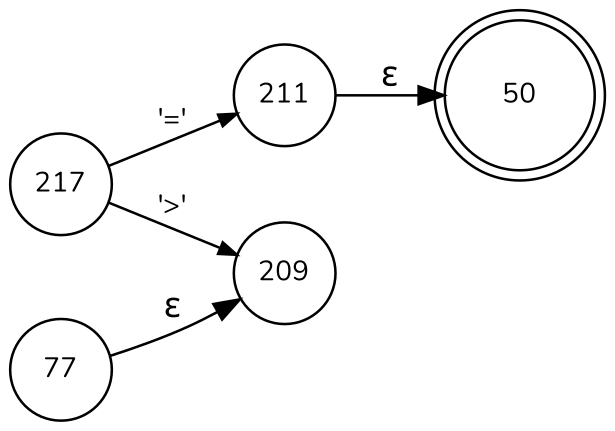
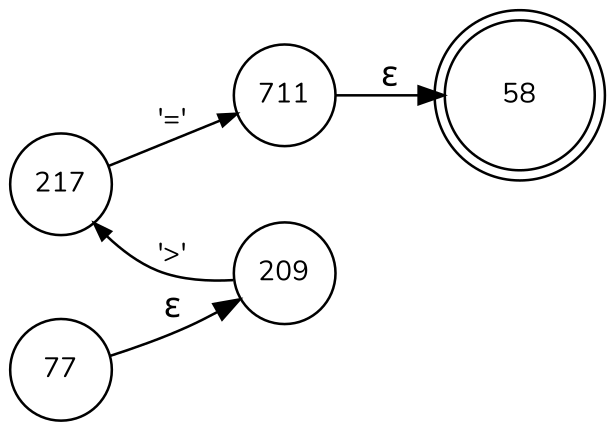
(285, 95) -> (285, 95)
(520, 95) -> (520, 95)
(165, 225) -> (165, 273)
